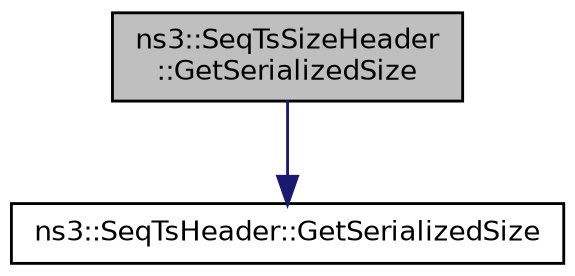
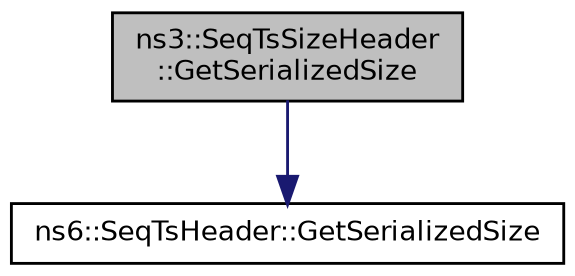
(288, 233) -> (288, 233)
